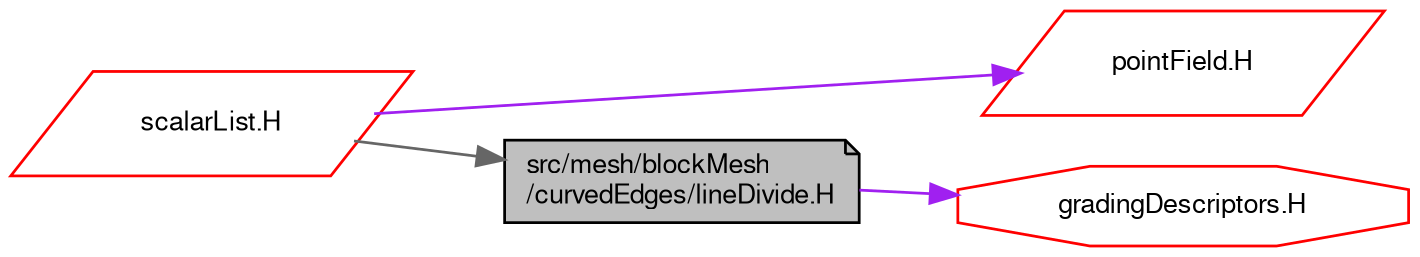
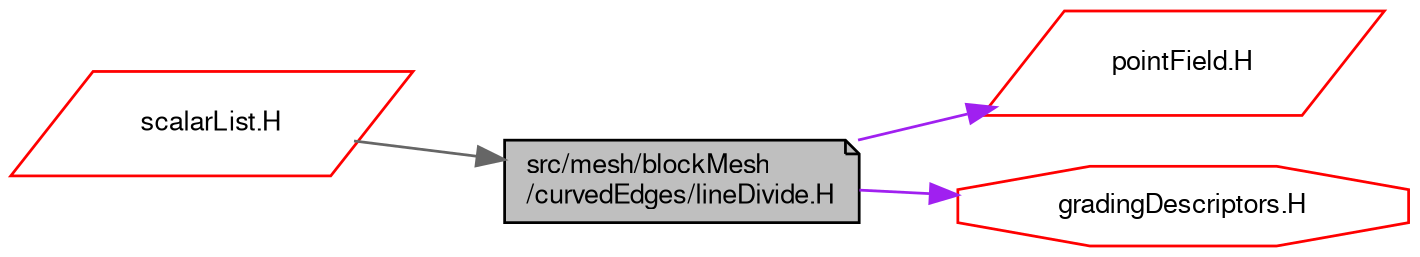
(683, 94) -> (913, 127)
